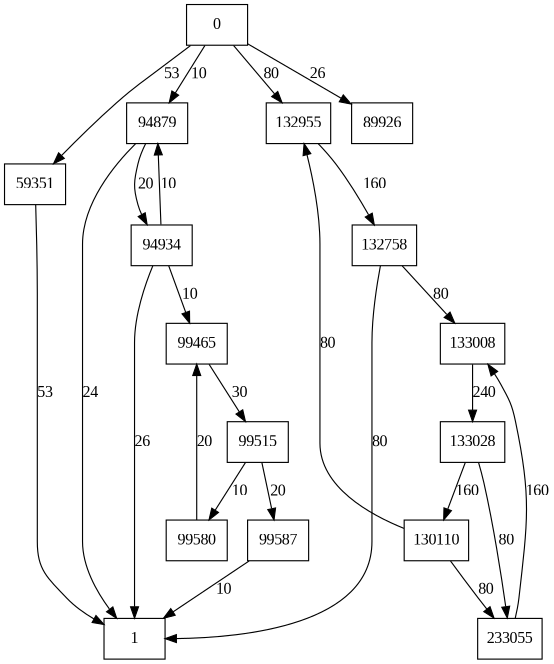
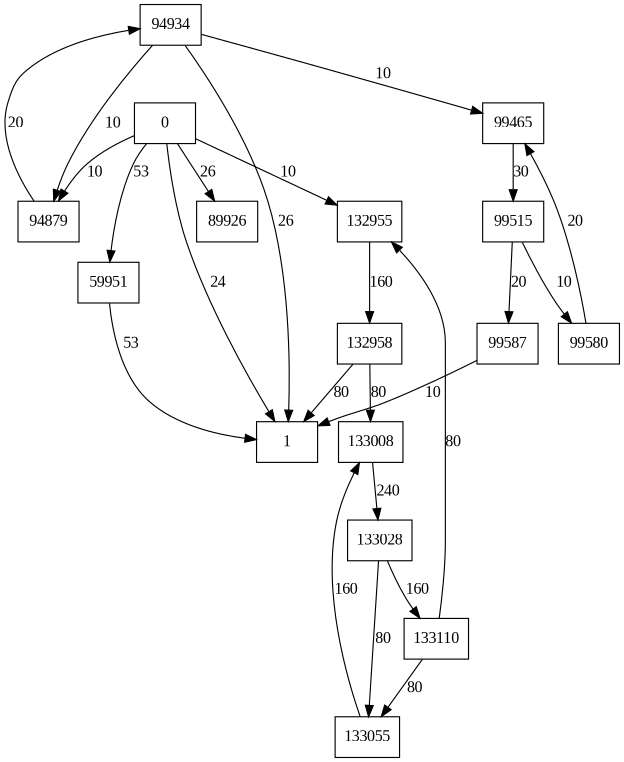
(271, 74) -> (288, 172)
(35, 184) -> (108, 283)
(384, 245) -> (370, 344)
(83, 372) -> (202, 283)
(436, 540) -> (436, 639)
(510, 639) -> (367, 737)
